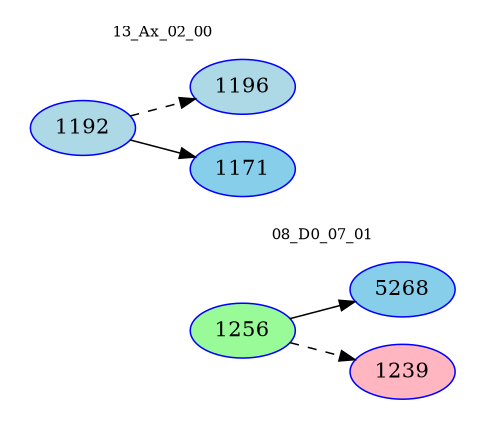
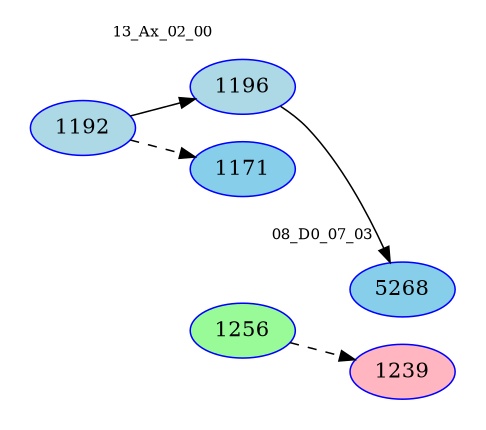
(155, 109) -> (155, 109)
(155, 147) -> (155, 147)
(323, 235) -> (323, 235)
(315, 312) -> (341, 171)
